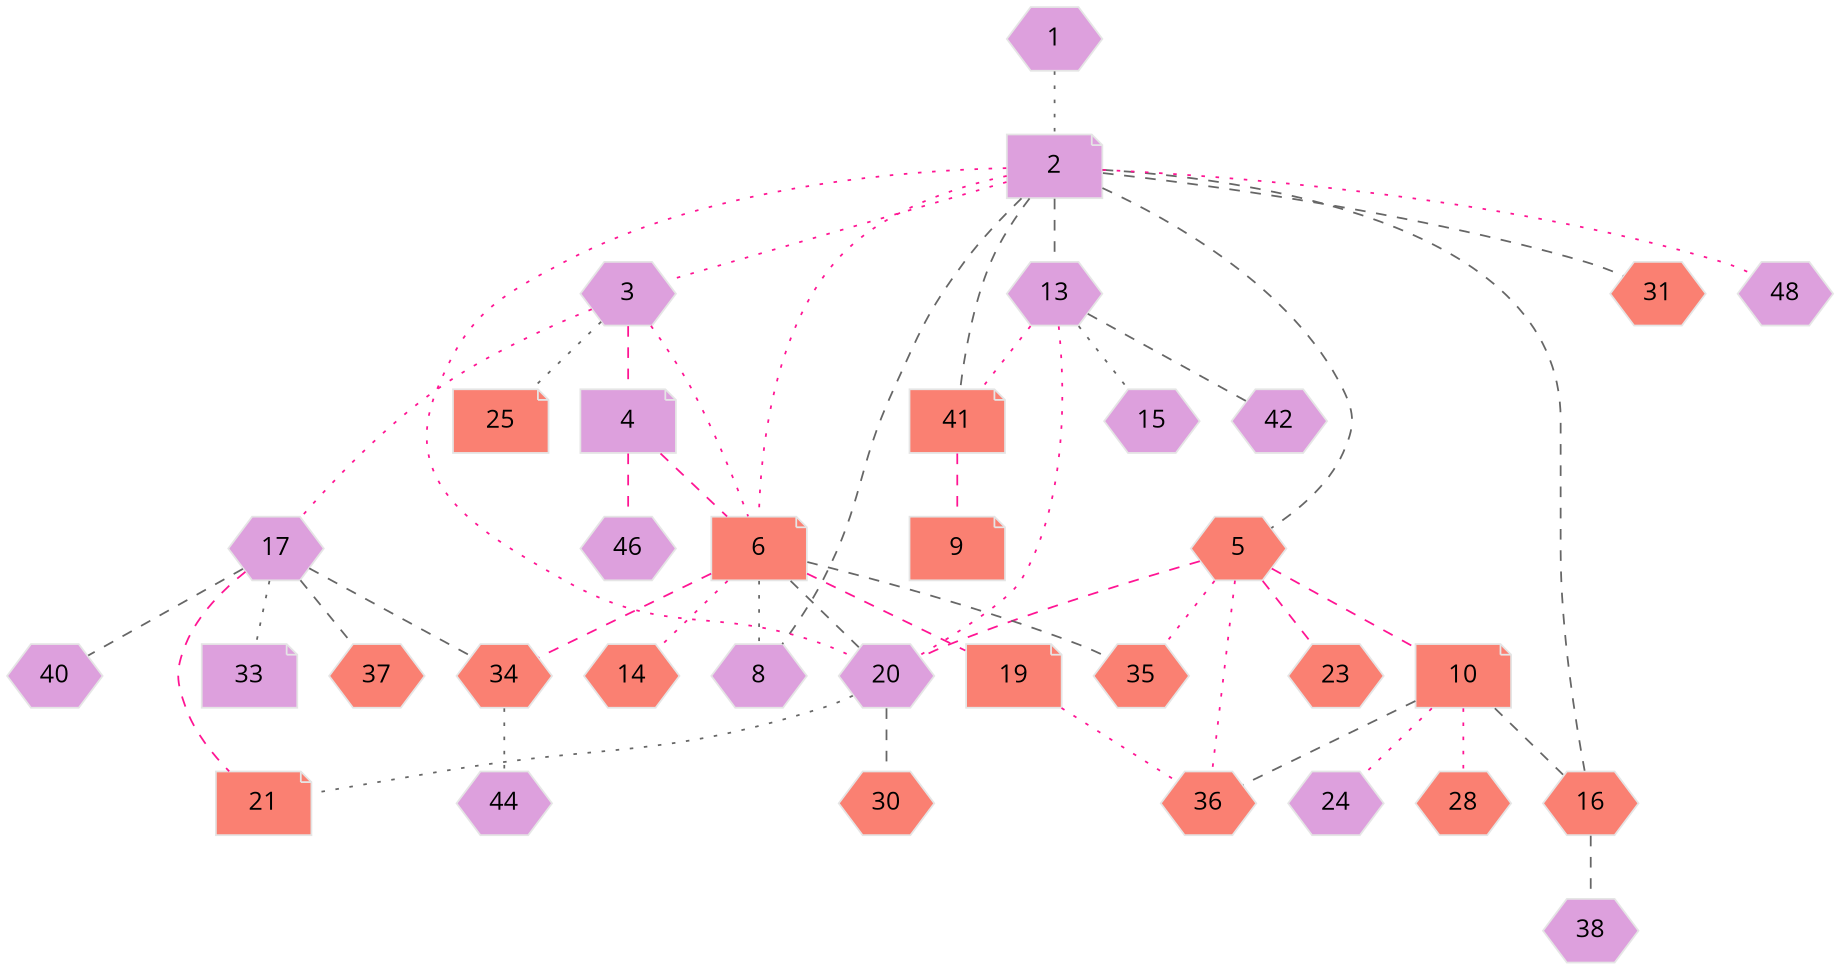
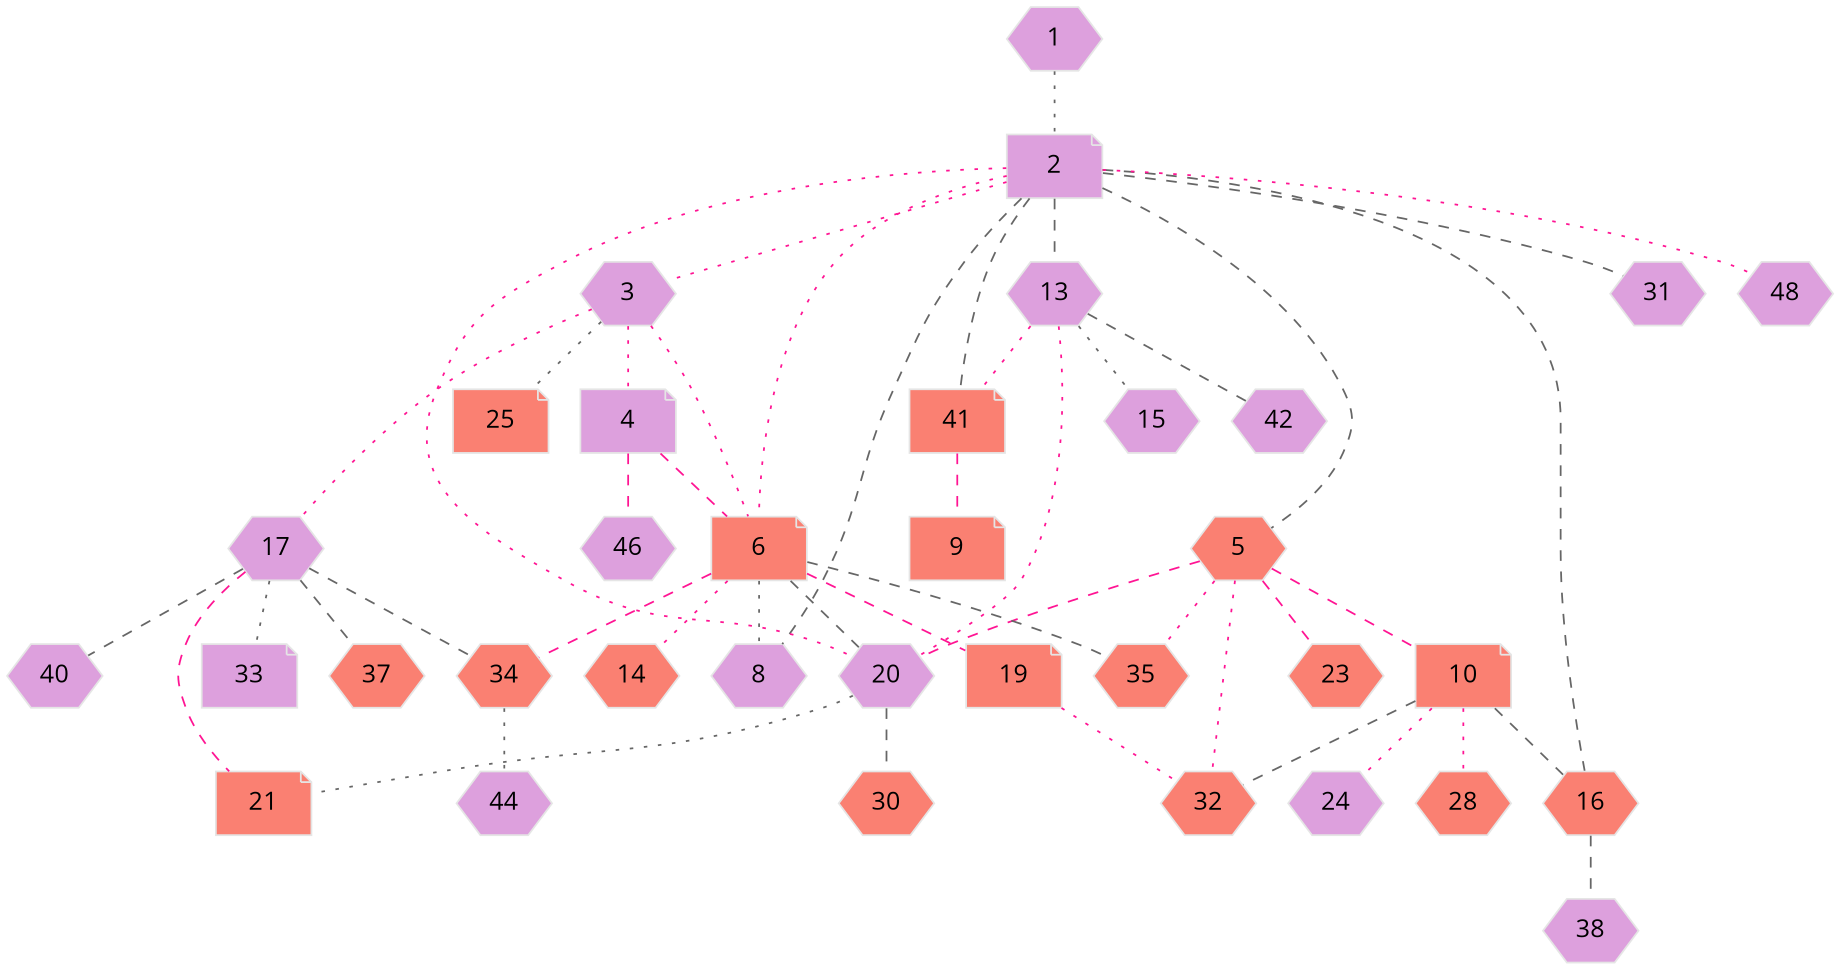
(1658, 294) -> (1658, 294)
(628, 358) -> (628, 358)
(1209, 803) -> (1209, 803)
